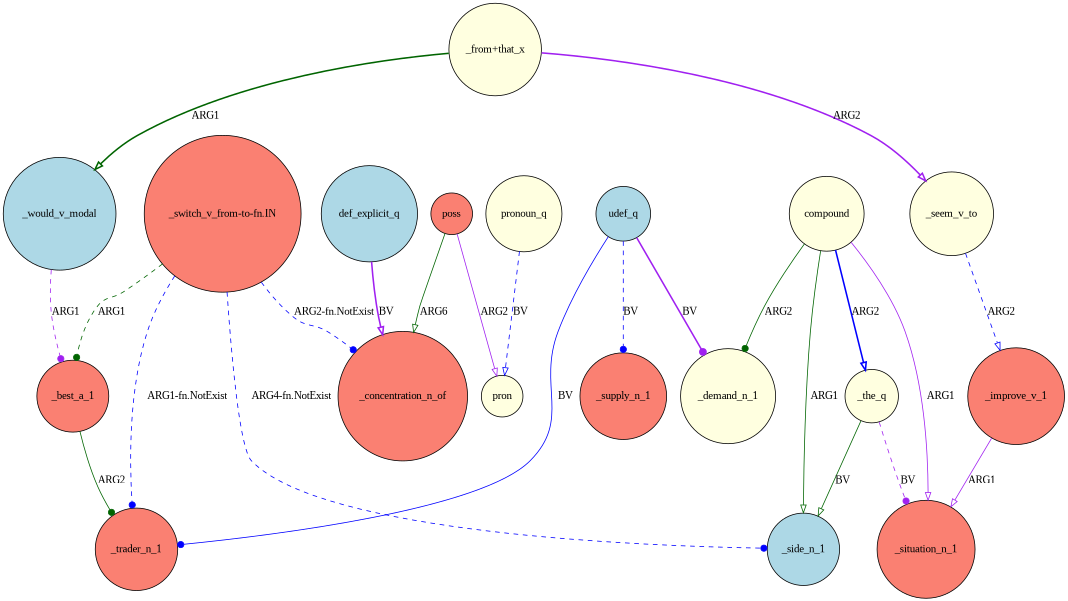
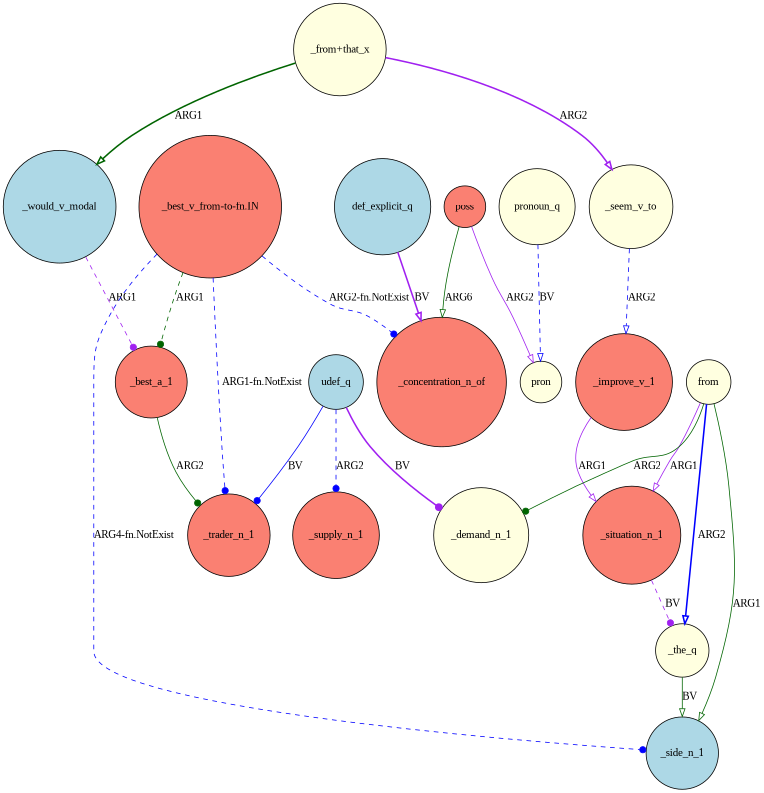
(223, 214) -> (210, 207)
(827, 214) -> (709, 382)
(631, 312) -> (350, 466)
(891, 460) -> (660, 600)
